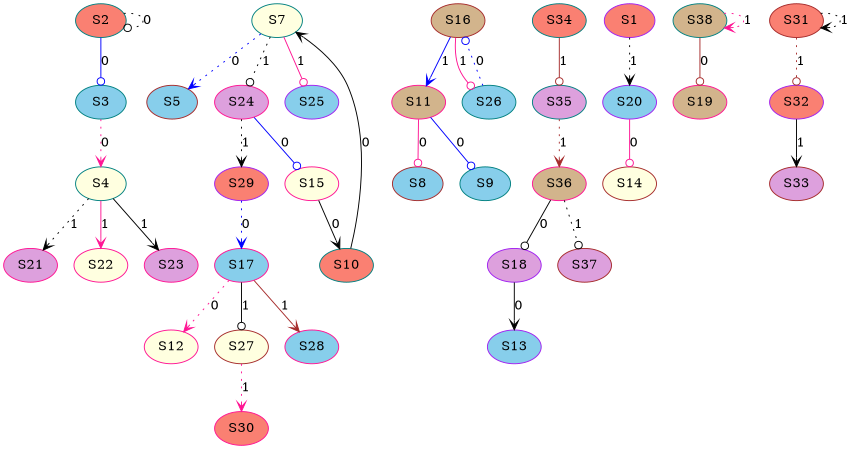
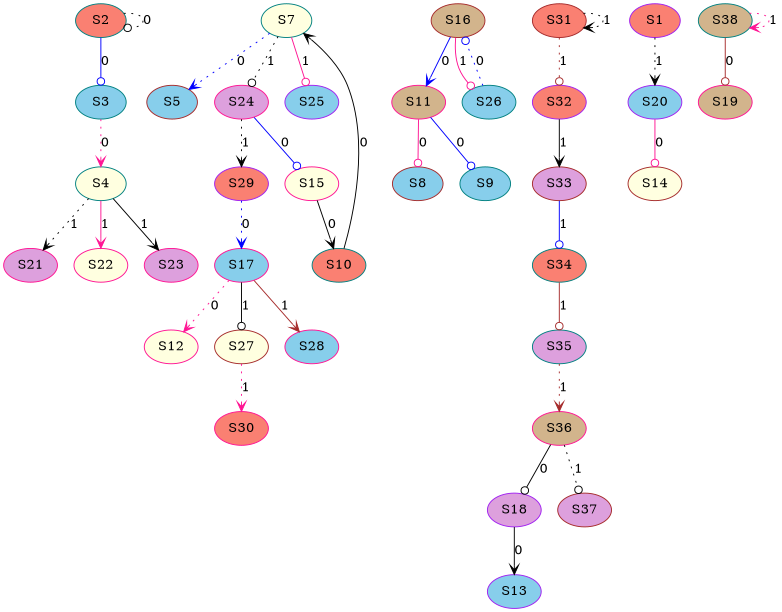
(446, 61) -> (446, 61)
none -> (559, 221)
